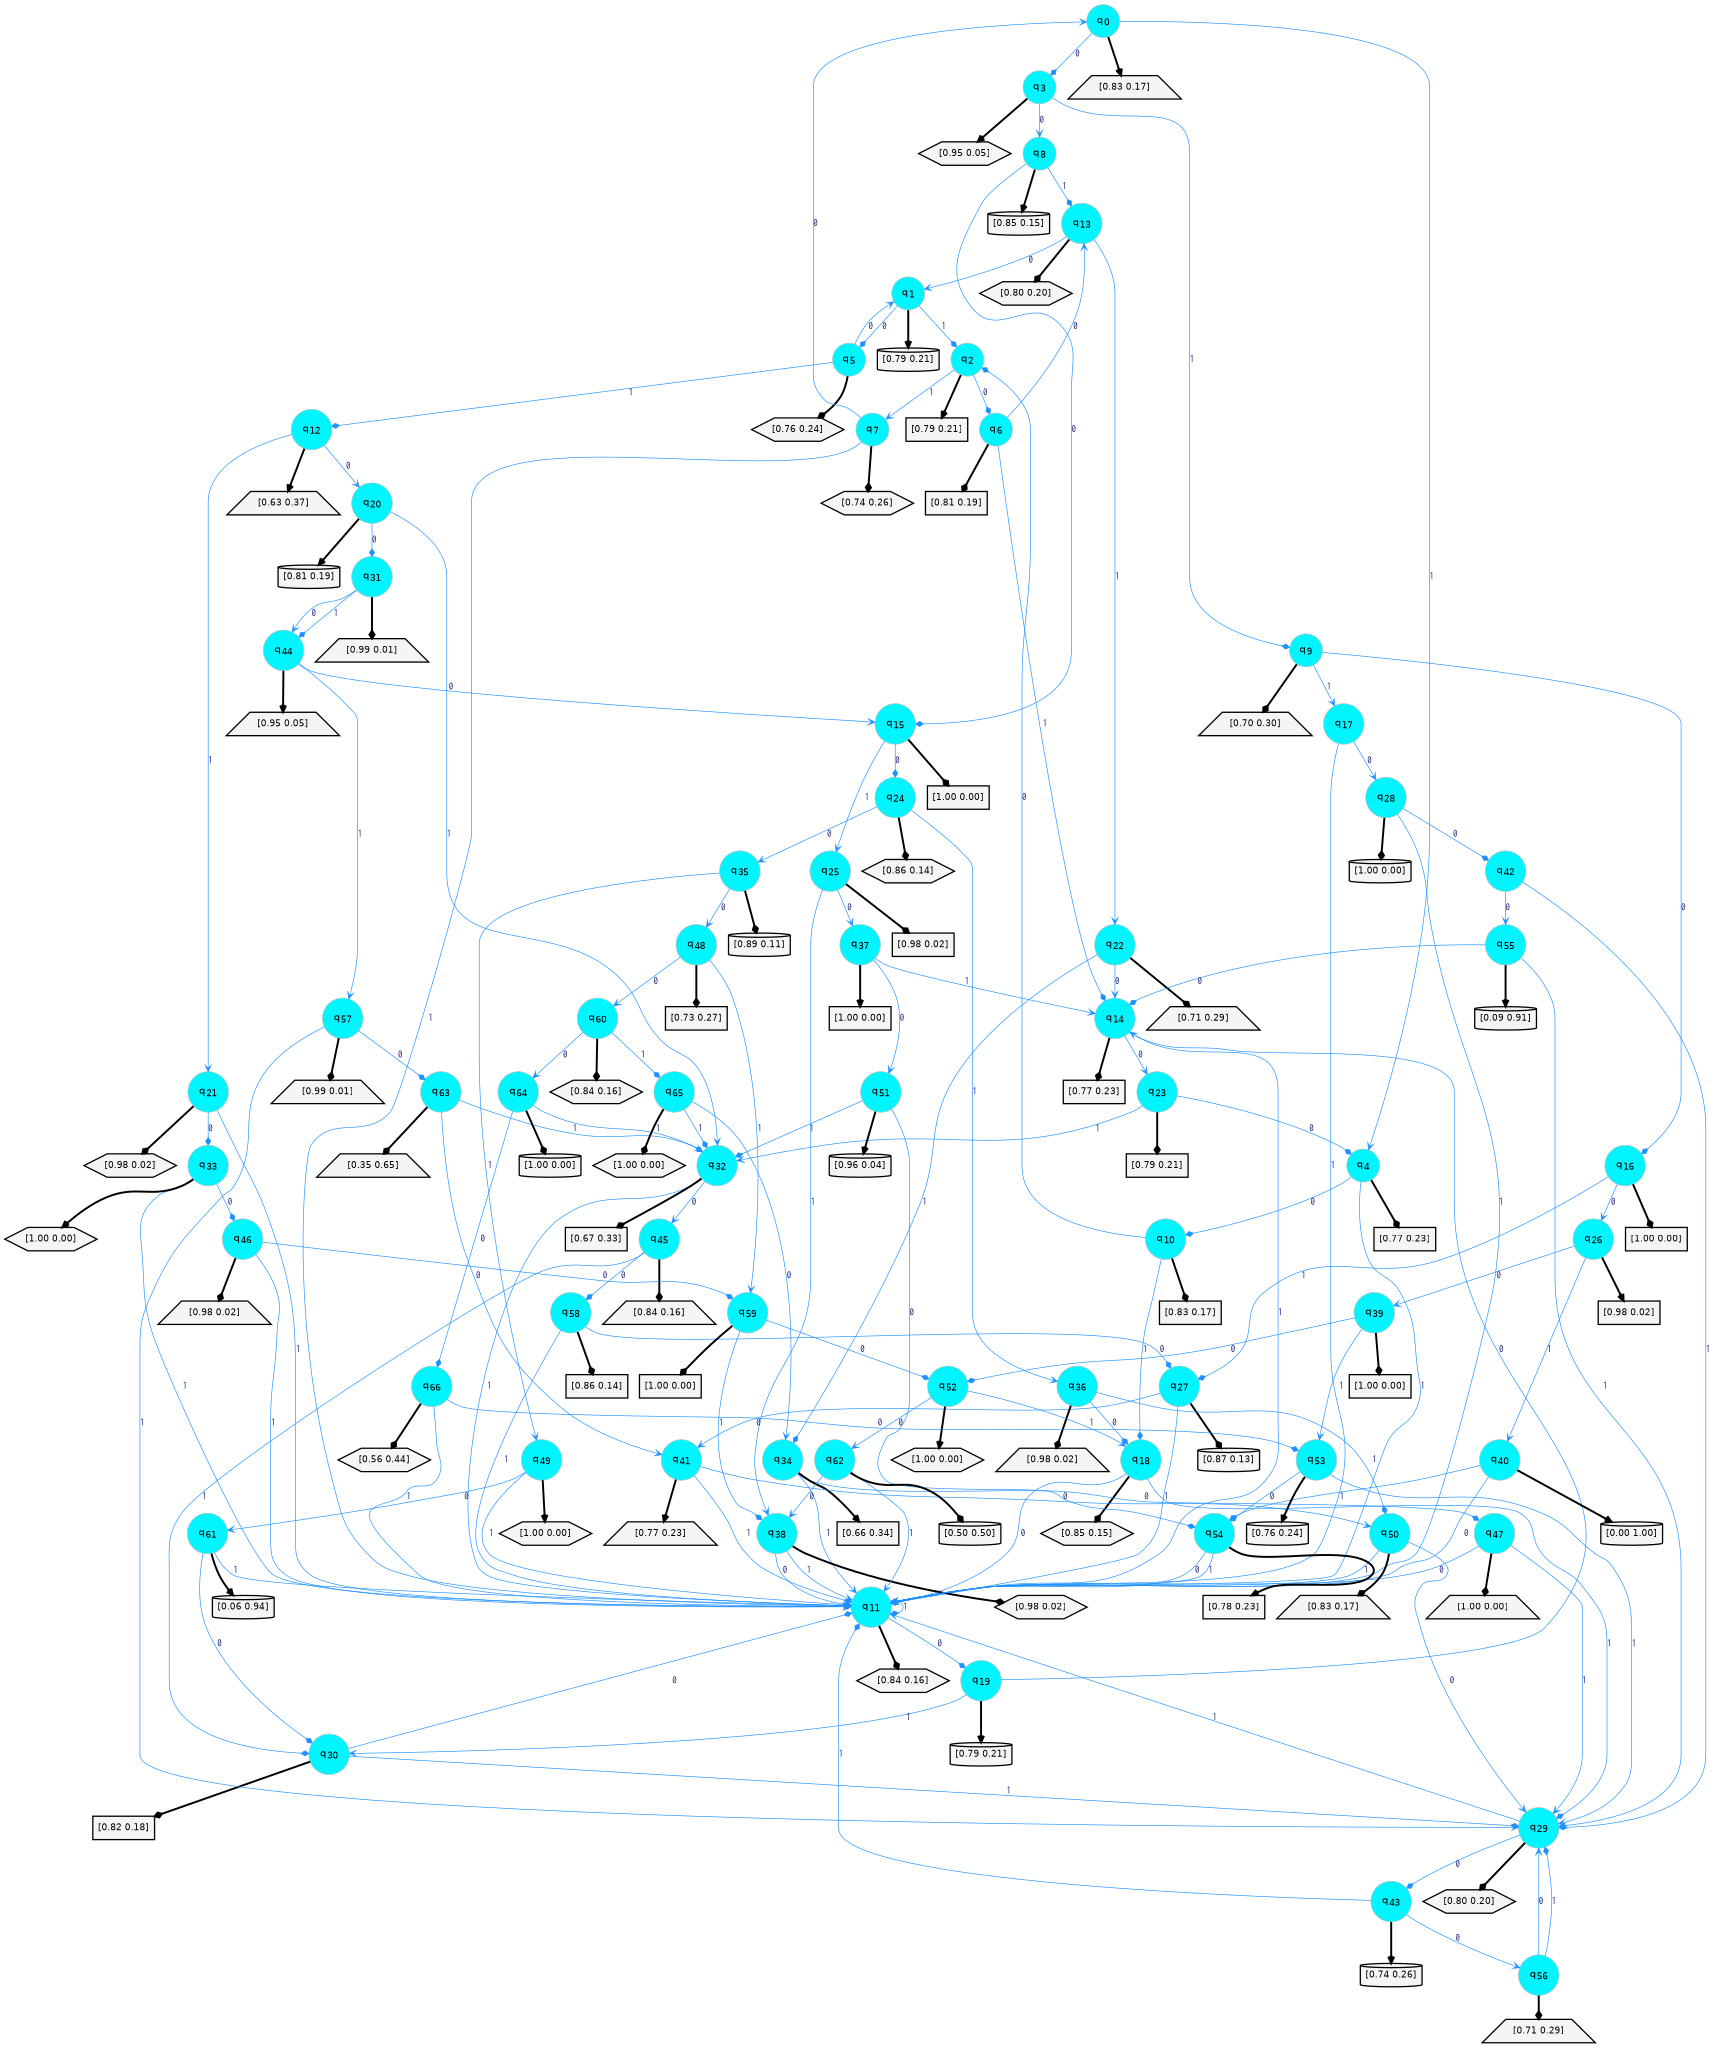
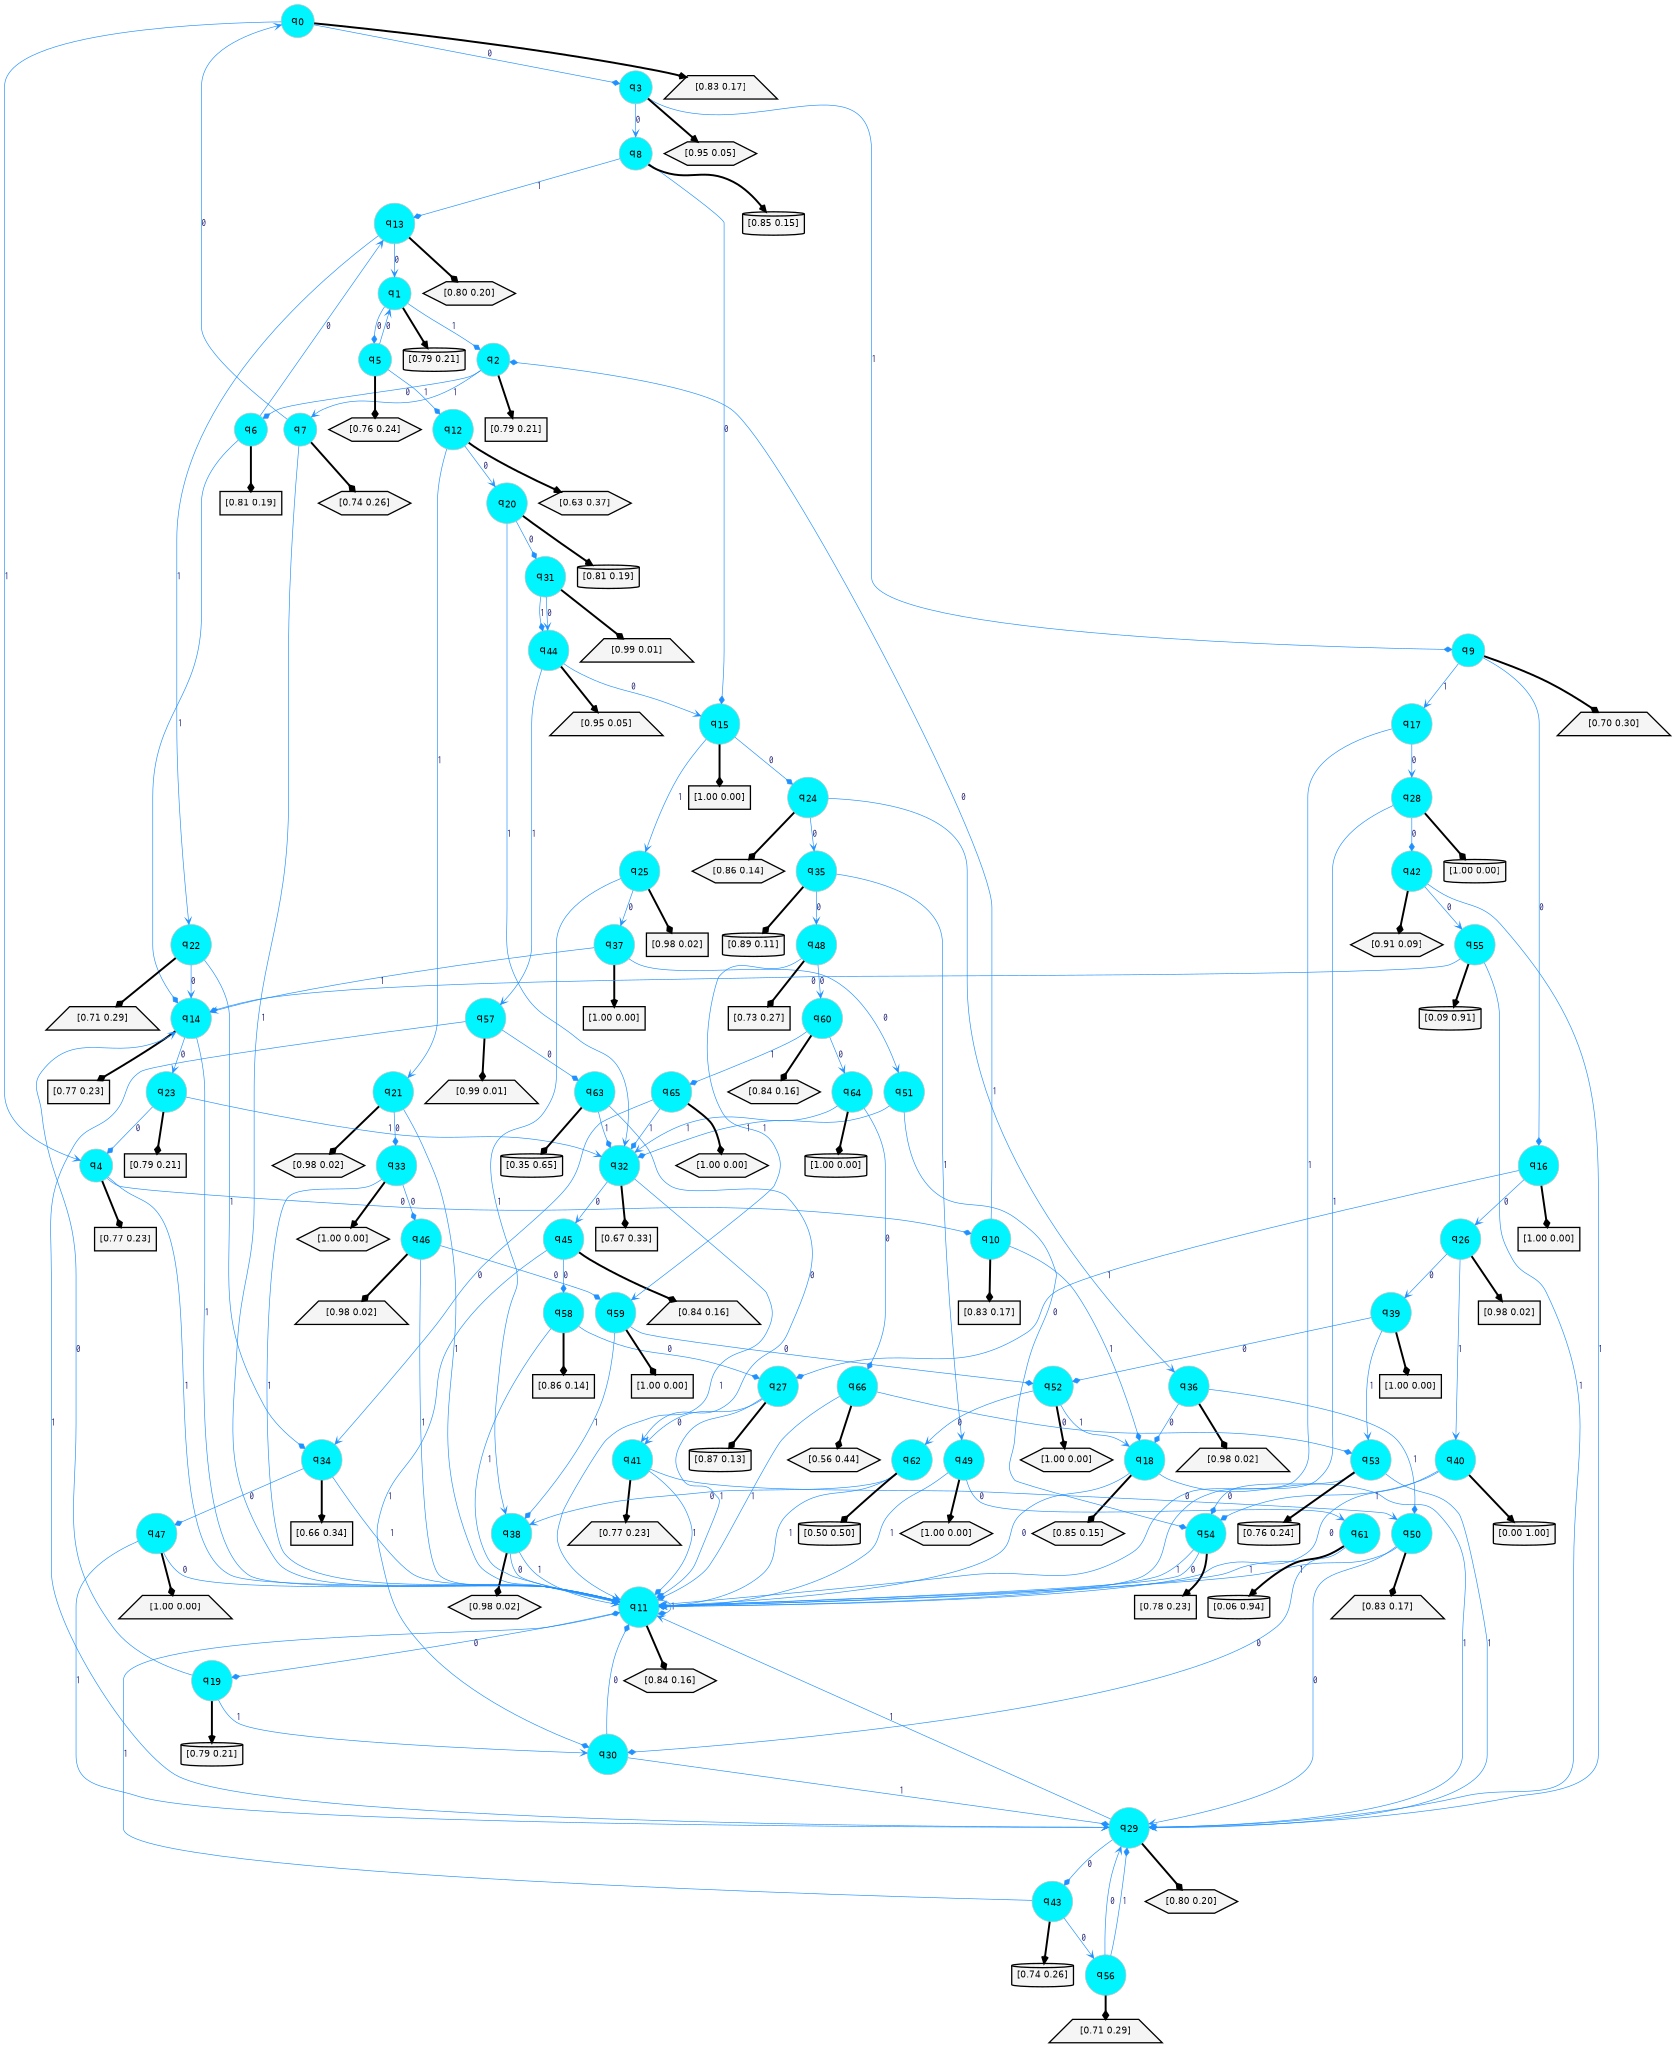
(284, 503) -> (585, 503)
none -> (1397, 945)
(373, 1166) -> (532, 1166)
(860, 1166) -> none
(124, 1828) -> none
